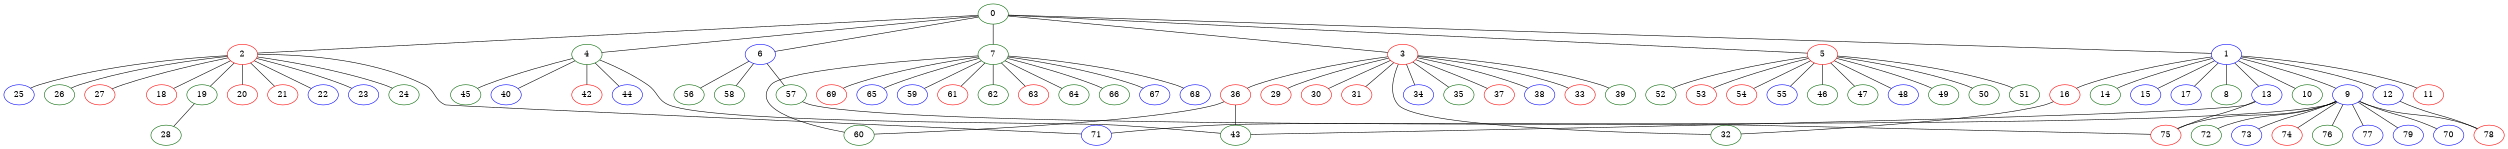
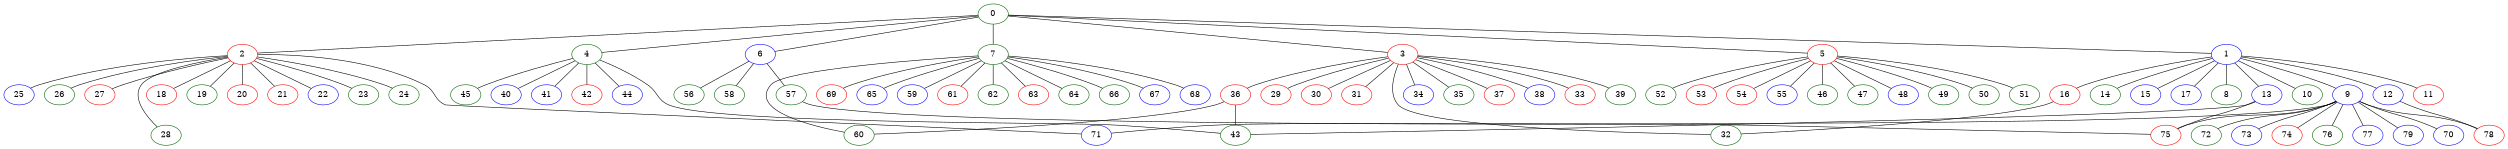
(364, 95) -> (364, 95)
none -> (547, 95)
(184, 115) -> (144, 82)
